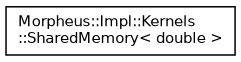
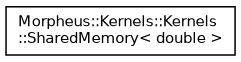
(121, 31) -> (121, 31)
